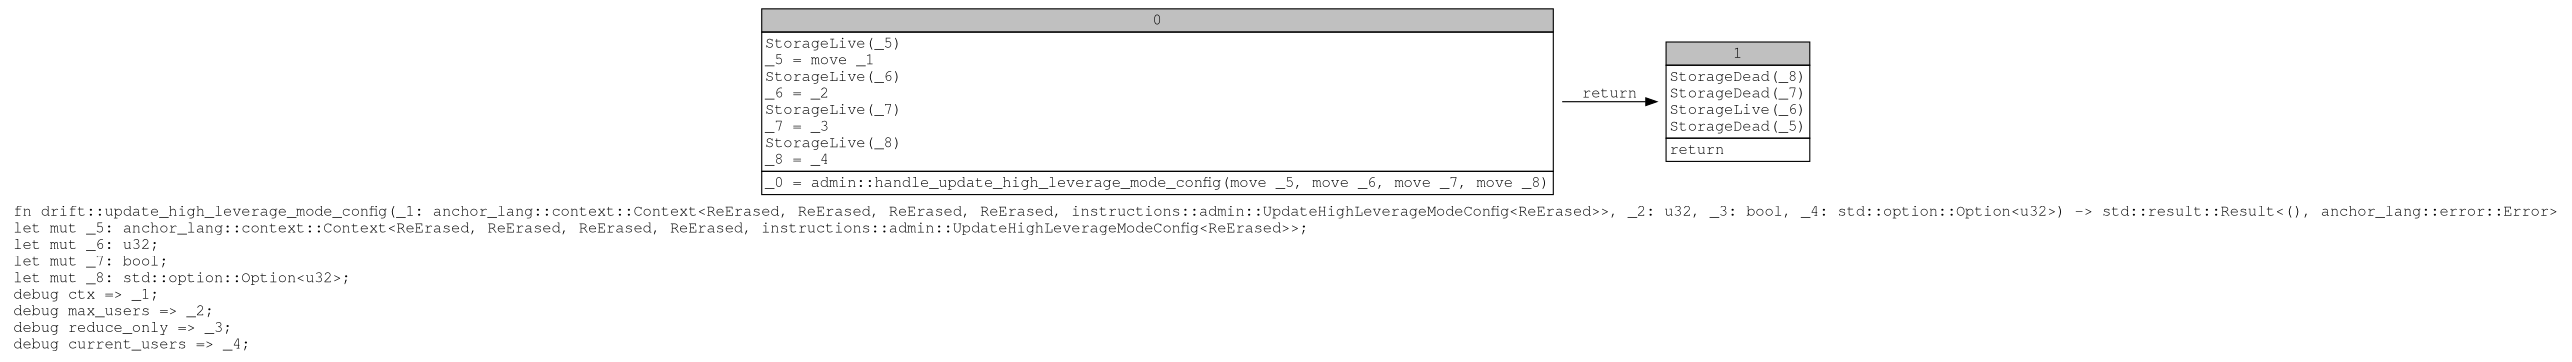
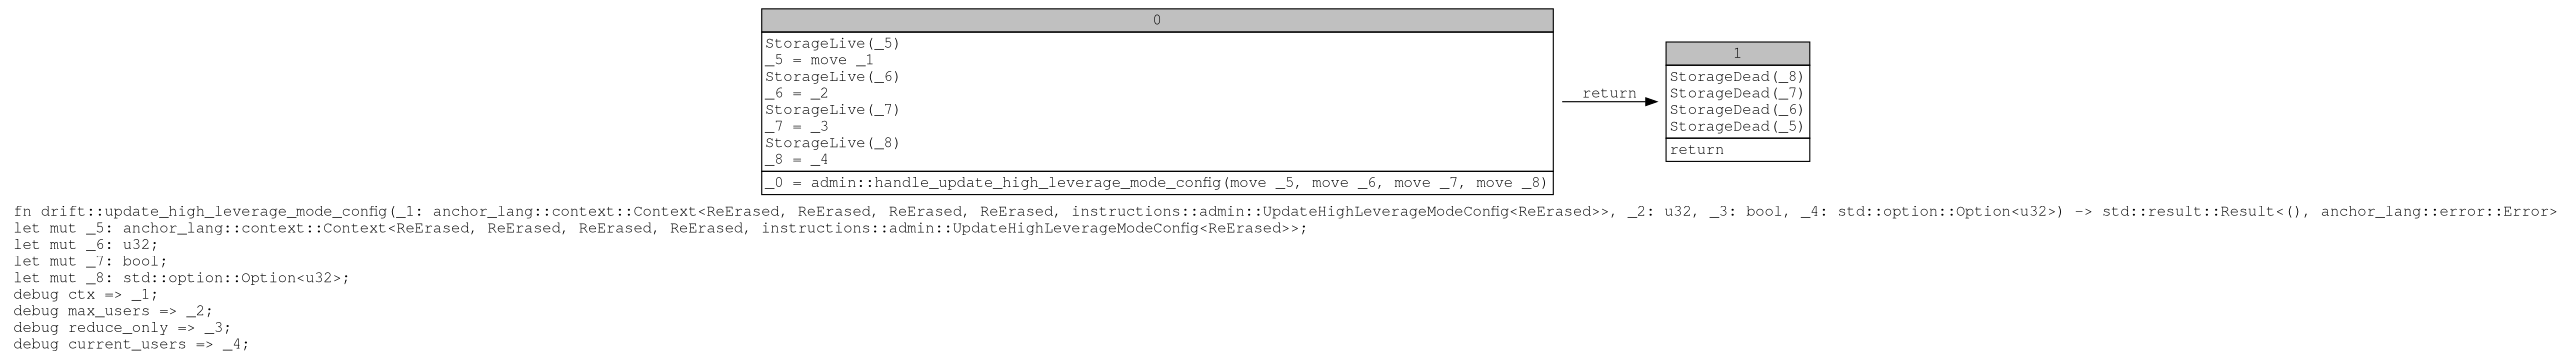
(1738, 109) -> (1738, 109)
